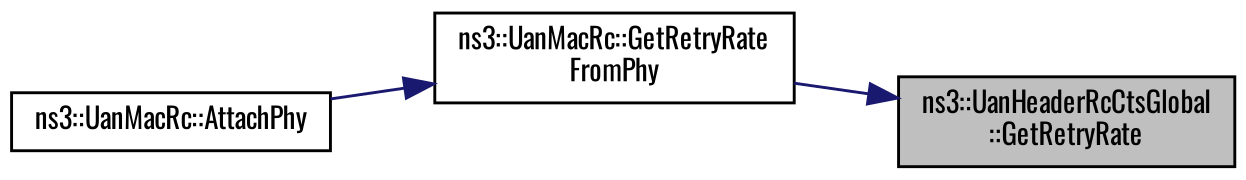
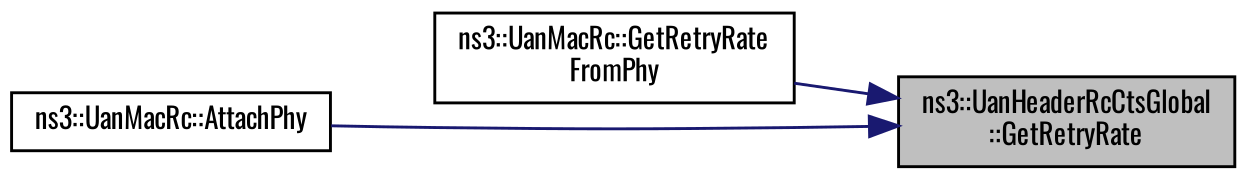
(368, 94) -> (600, 129)
